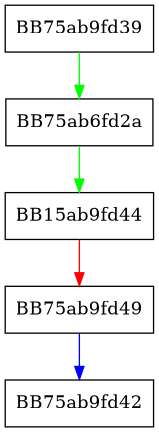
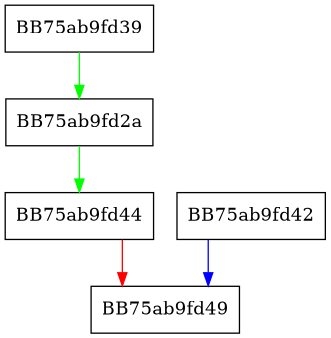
(79, 122) -> (79, 122)
(79, 216) -> (79, 216)
(79, 350) -> (208, 256)
